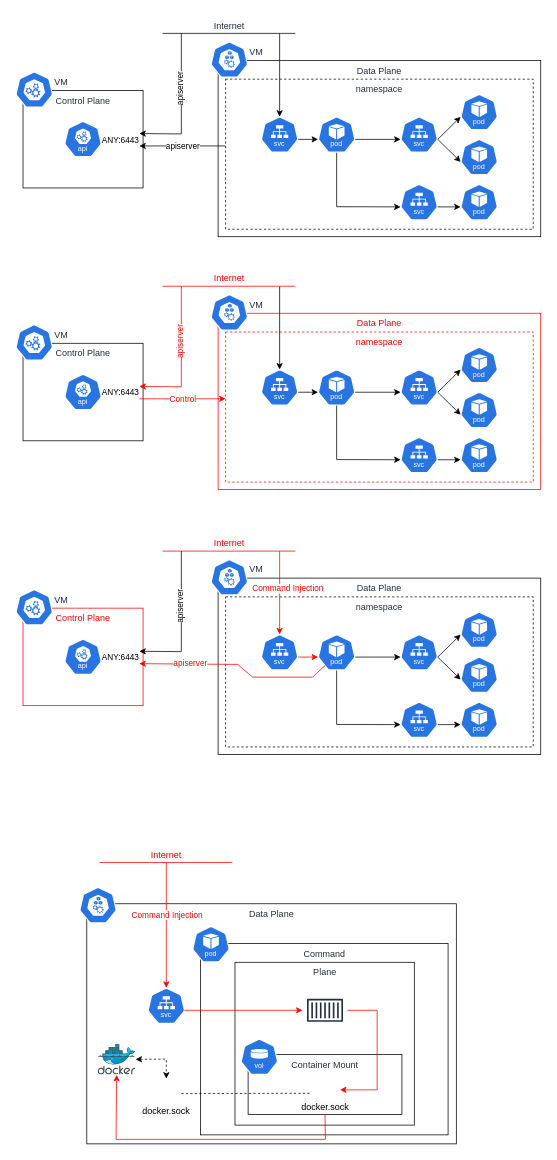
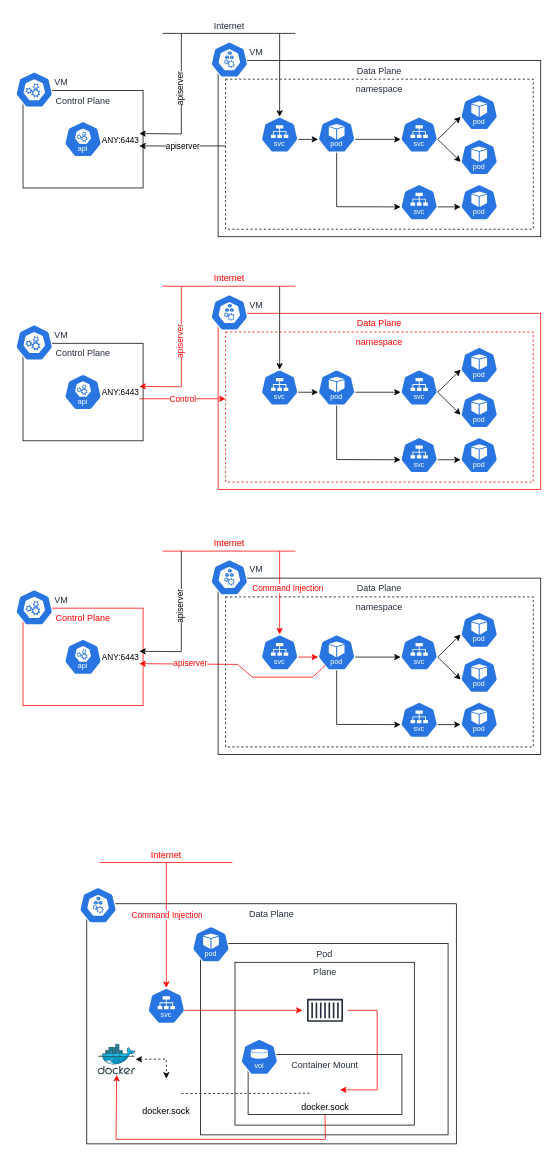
(324, 954) -> (324, 954)
